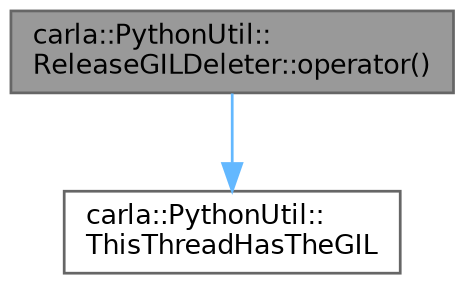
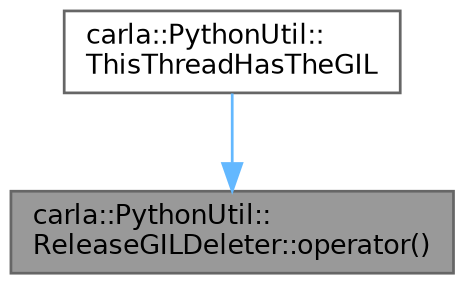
(232, 128) -> (232, 128)
